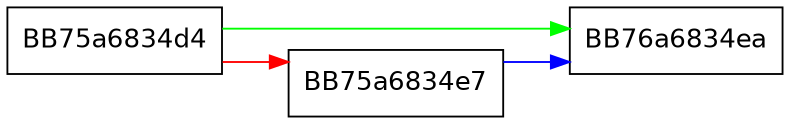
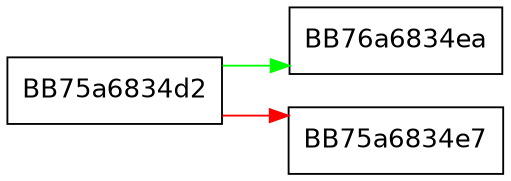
(115, 41) -> (115, 91)
(527, 62) -> none
